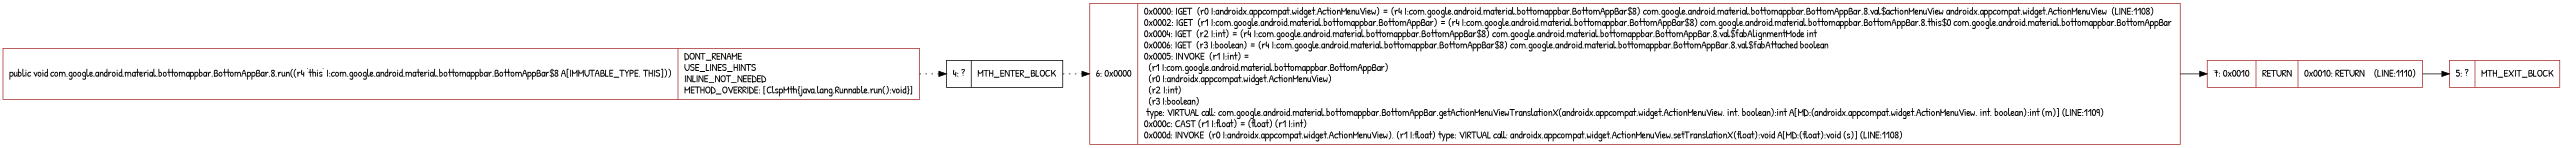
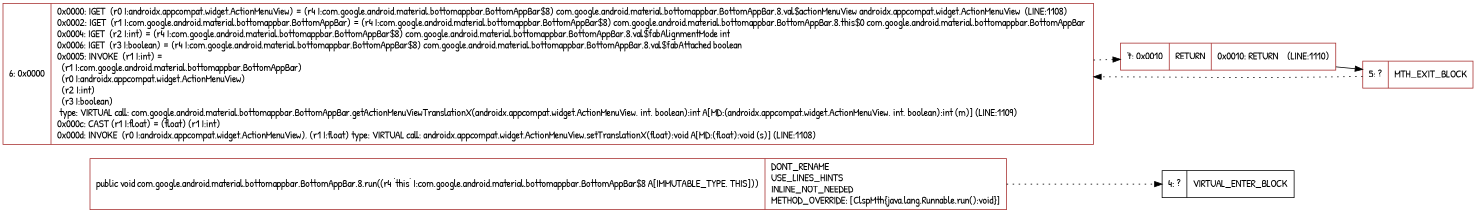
(1017, 74) -> (1240, 184)
(1072, 74) -> (1232, 77)
(2190, 74) -> (1103, 60)
